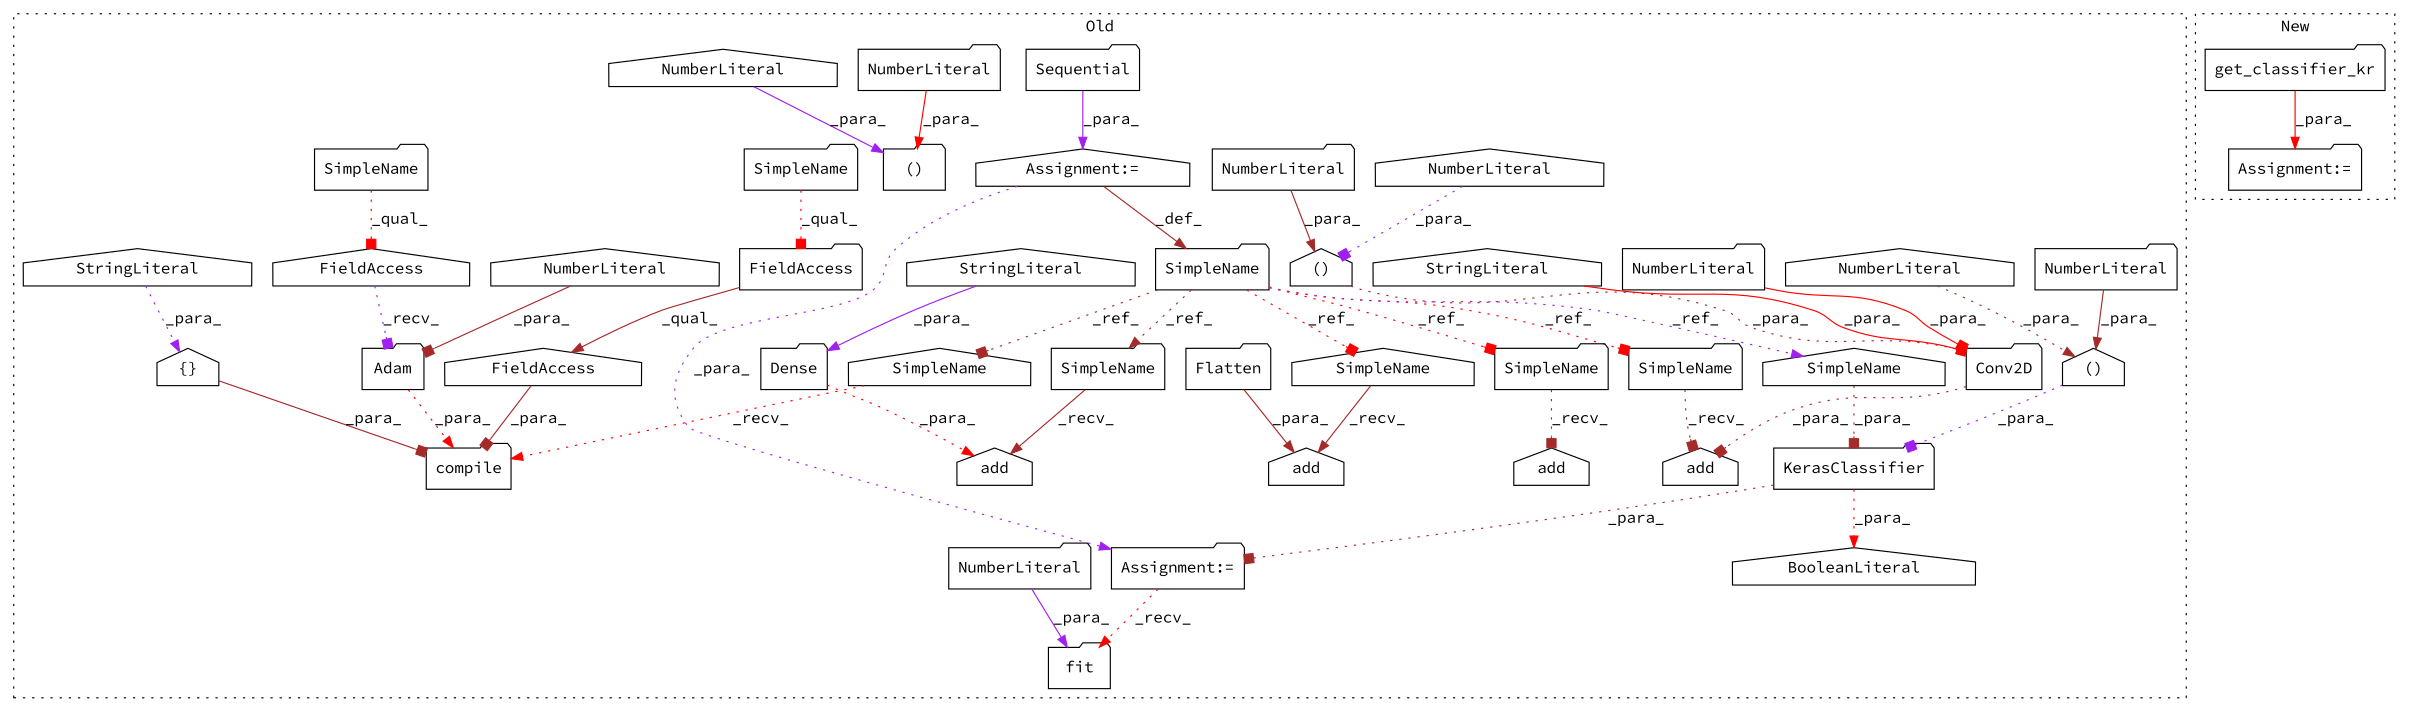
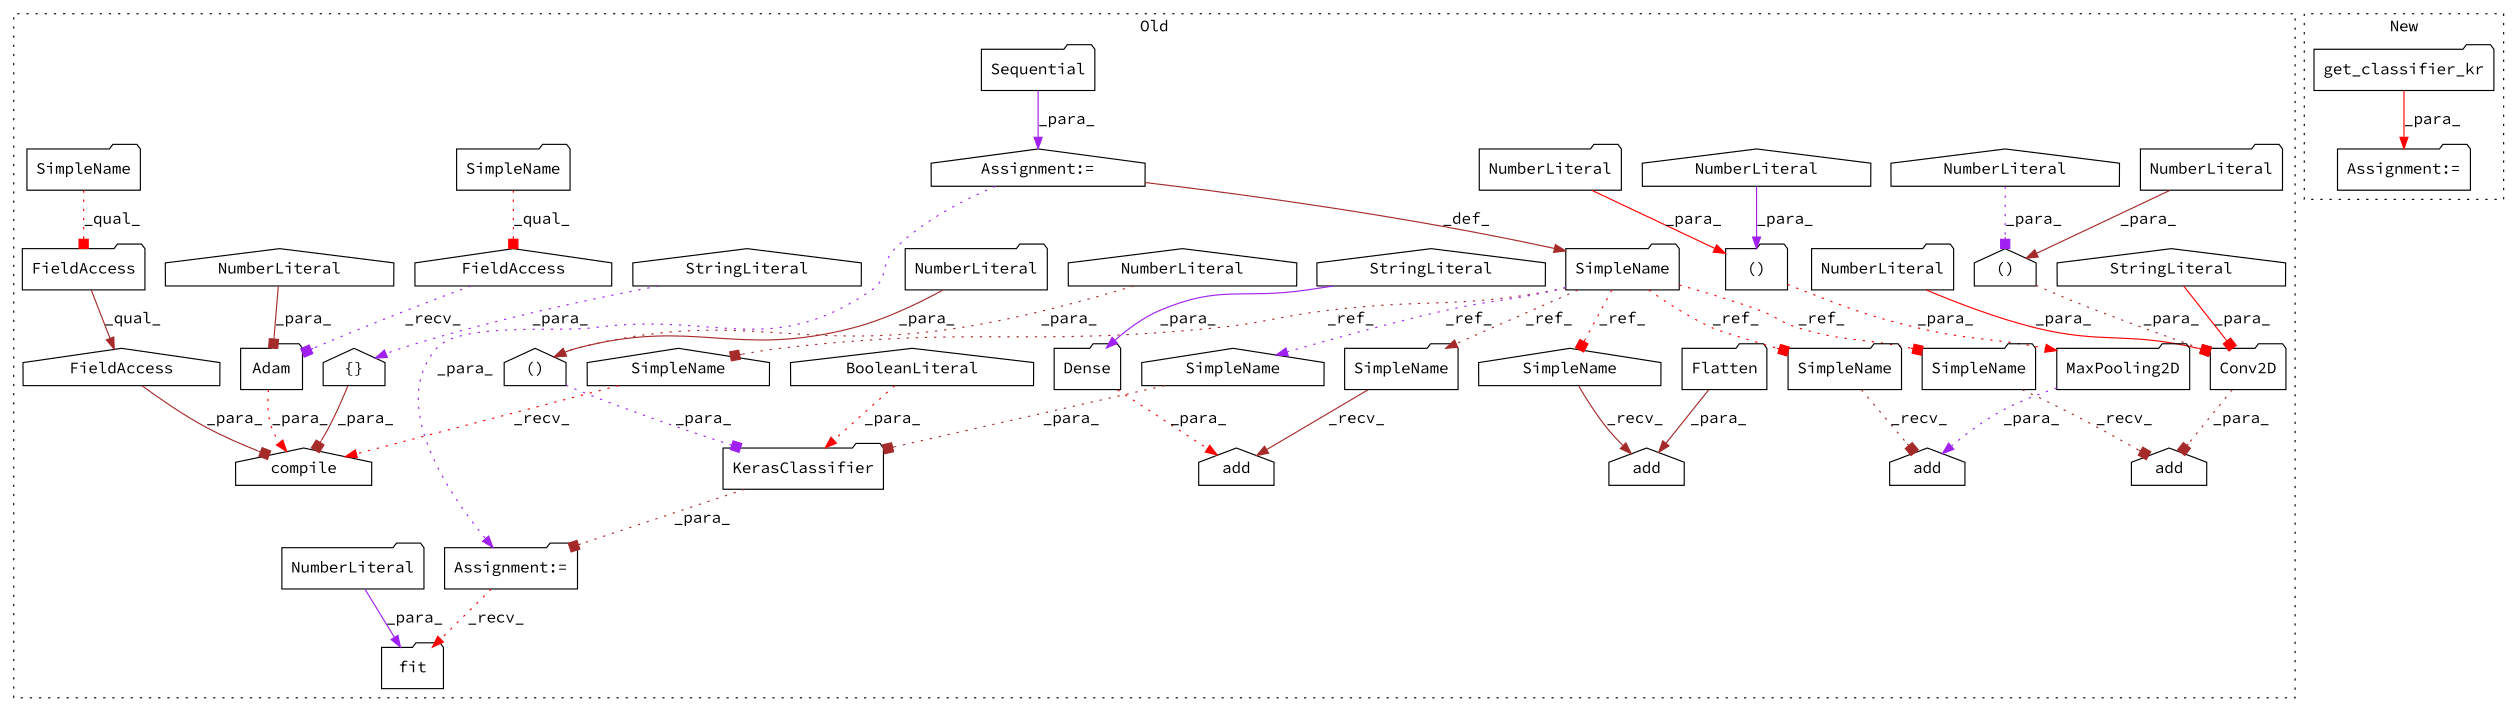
none -> (2123, 369)
(469, 469) -> (304, 469)
(1854, 513) -> (864, 413)
